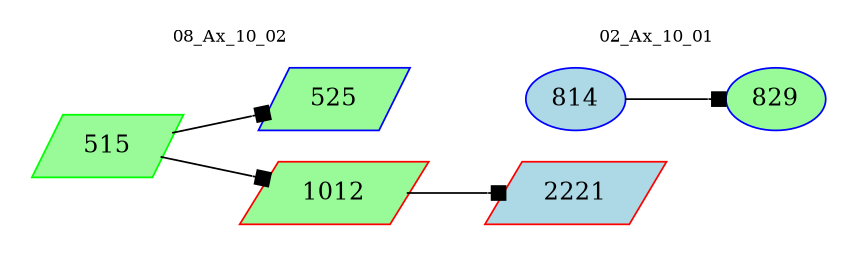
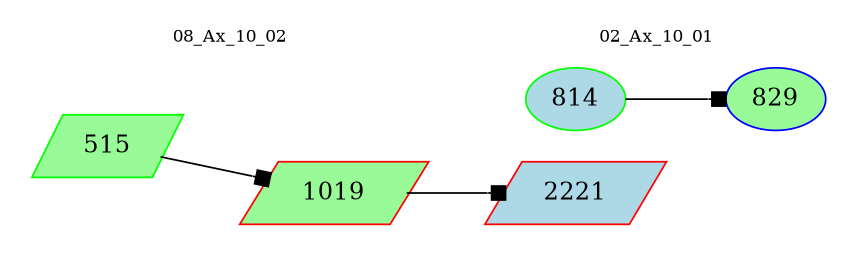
(334, 99) -> none
(576, 99) -> (576, 99)
(334, 193) -> (334, 193)
